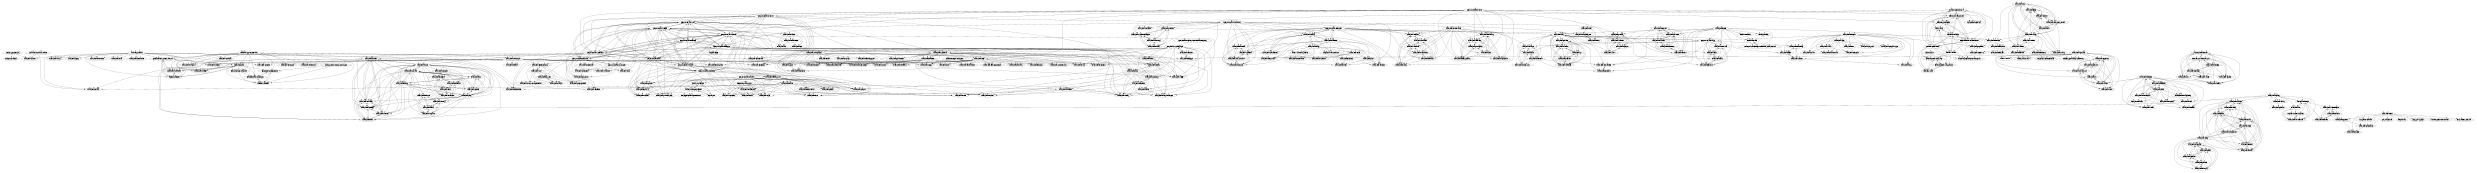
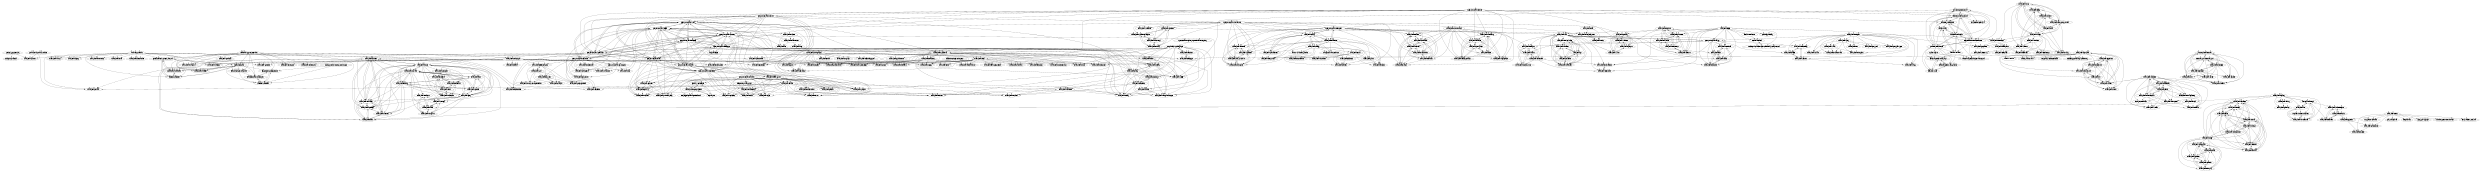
(1562, 41) -> (1564, 41)
